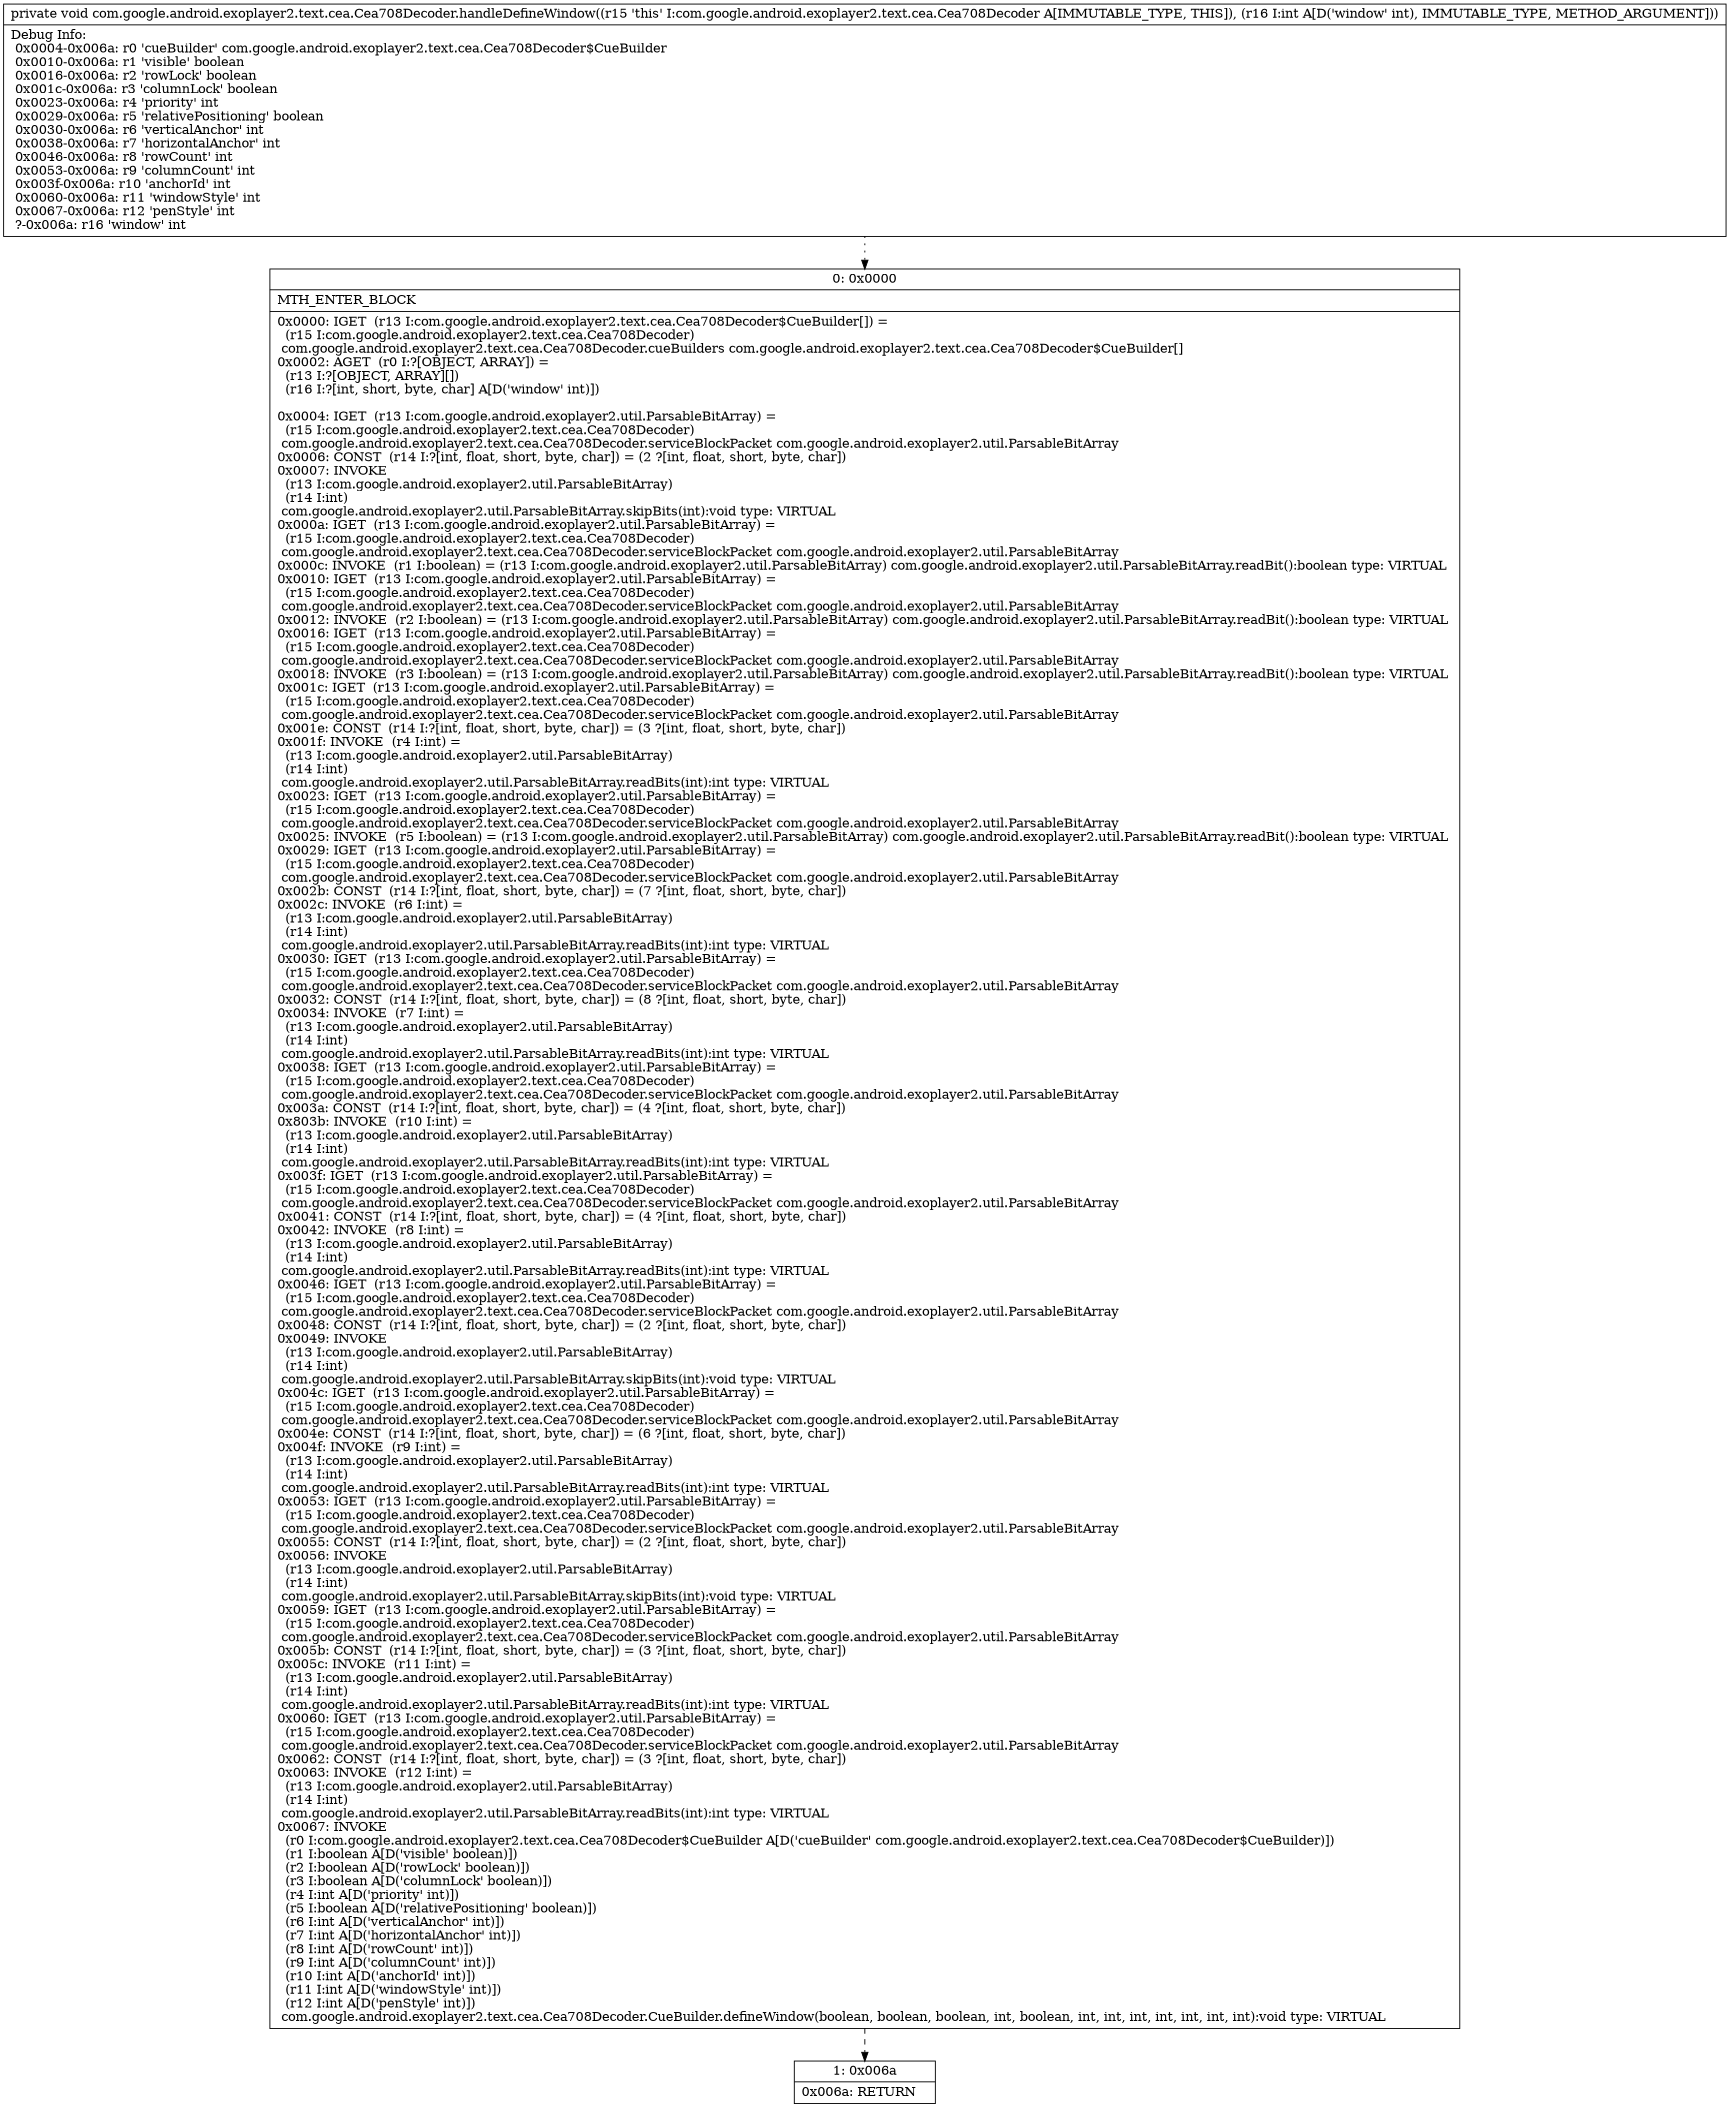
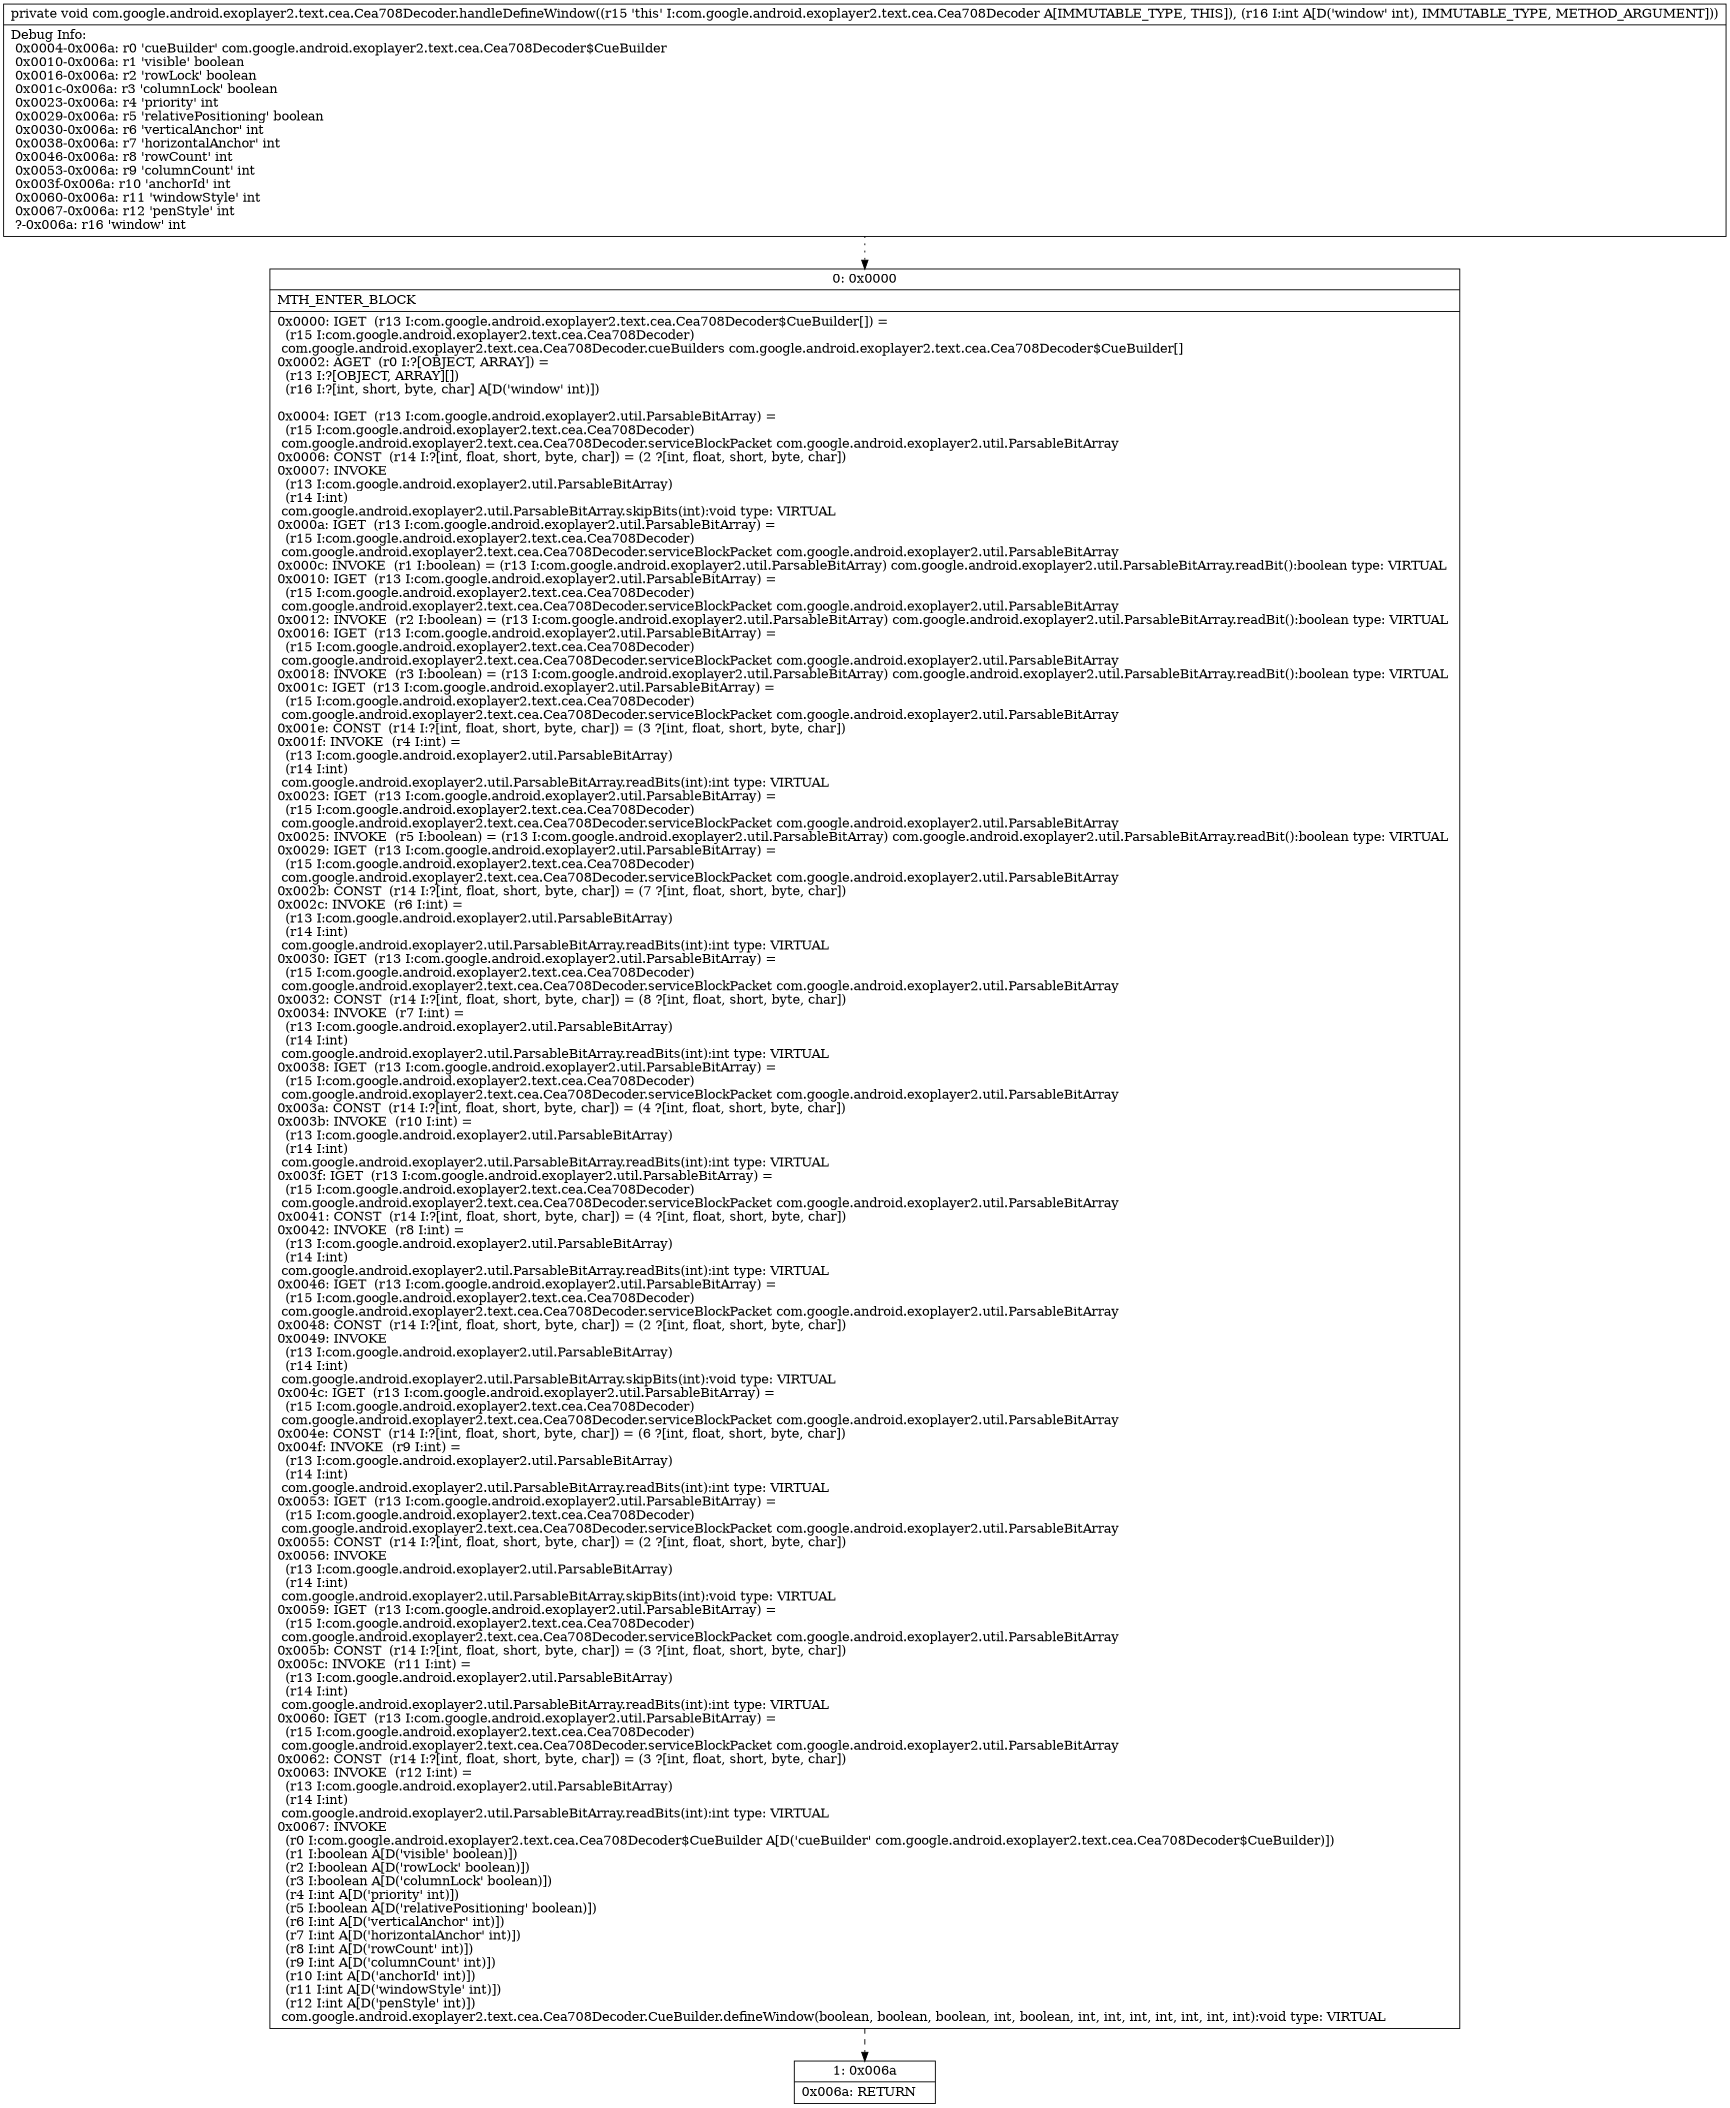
(377, 1122) -> (377, 1122)
